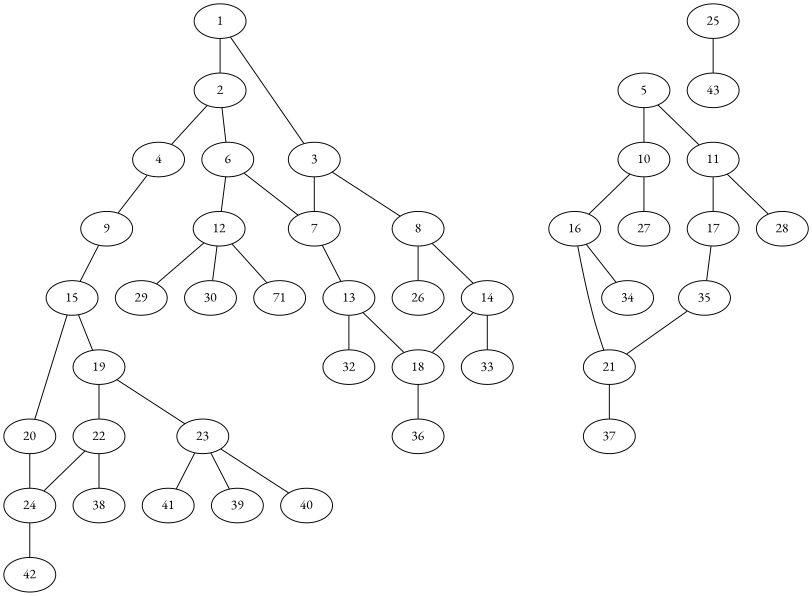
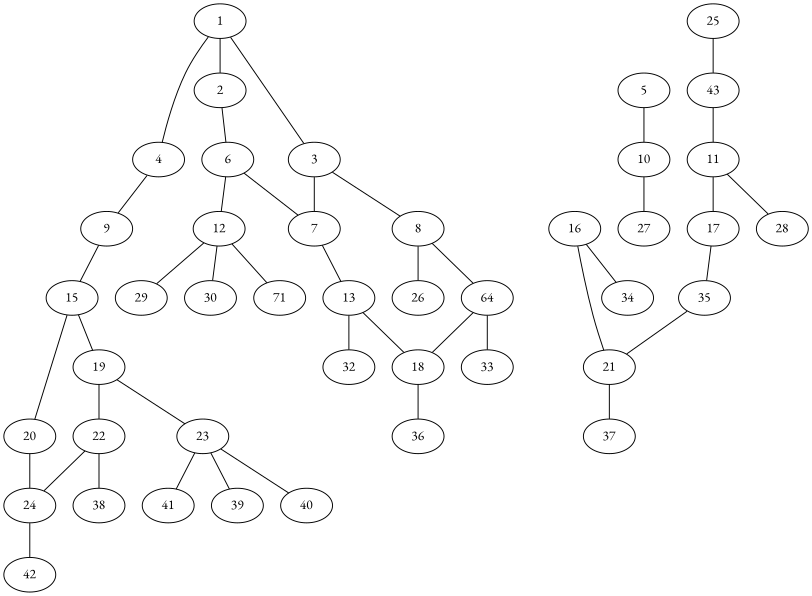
(189, 125) -> (179, 87)
(678, 125) -> (713, 125)
(609, 194) -> none
(487, 298) -> (487, 298)
